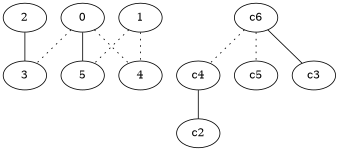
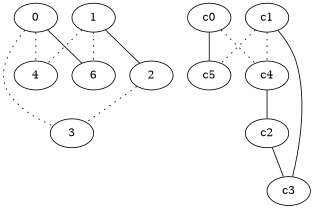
none -> (209, 18)
(256, 18) -> (267, 18)
none -> (122, 46)
(25, 47) -> (112, 104)
(83, 75) -> (94, 75)
none -> (278, 162)
